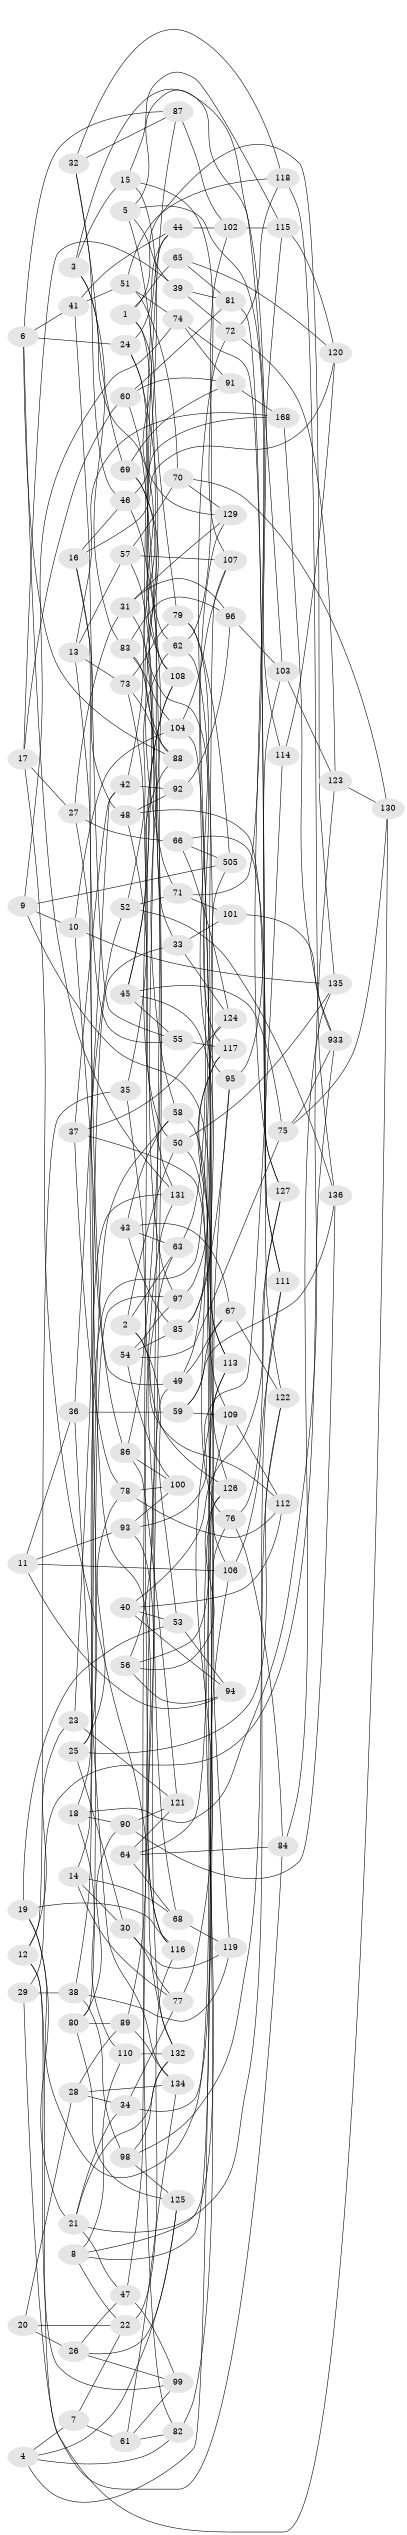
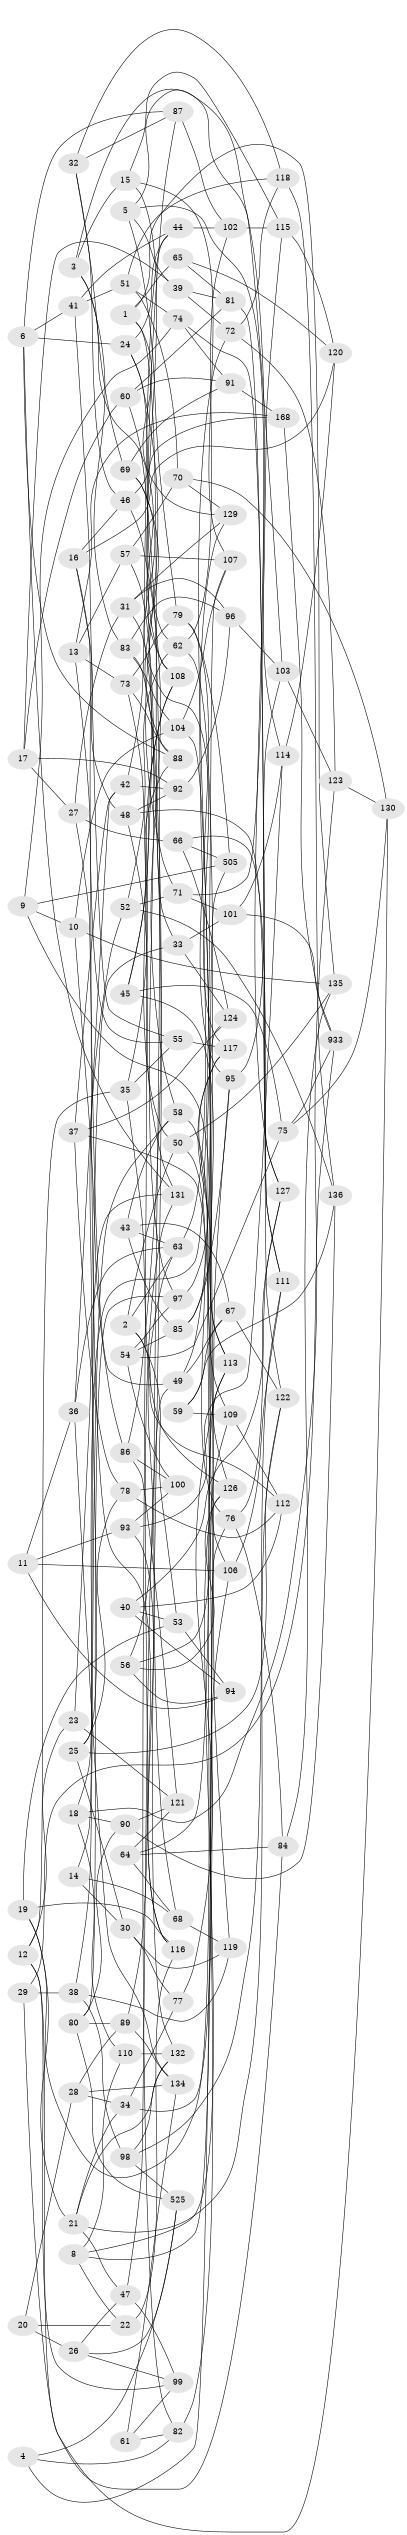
none -> (268, 839)
(153, 1019) -> (153, 1064)
(57, 1412) -> (105, 762)
(126, 1412) -> (106, 1273)
(115, 1951) -> none
(178, 2200) -> (178, 2200)
(74, 2420) -> none
